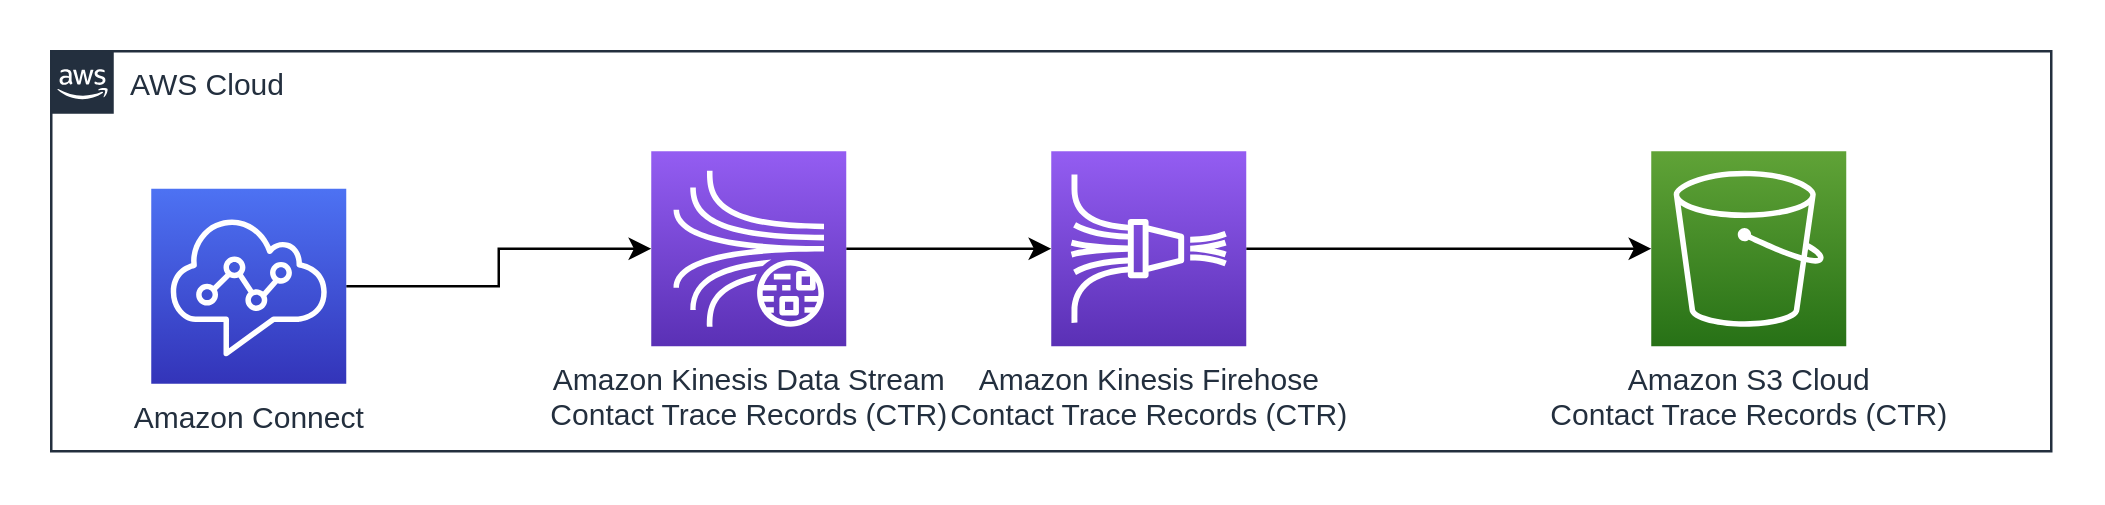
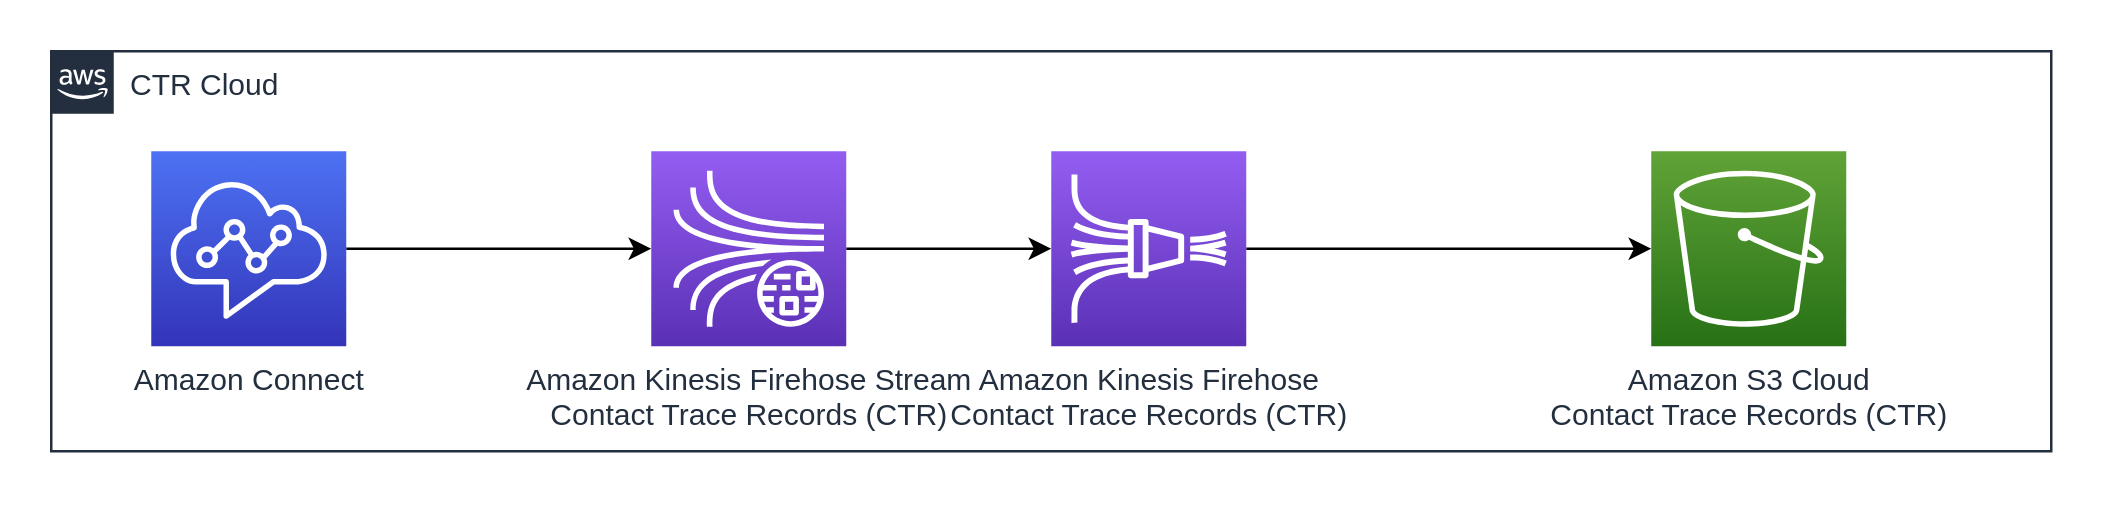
(199, 87) -> (199, 87)
(249, 286) -> (249, 249)
(750, 400) -> (750, 400)
